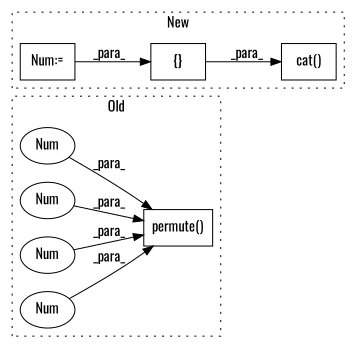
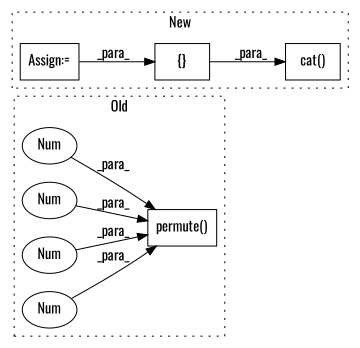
(48, 62) -> (50, 62)
